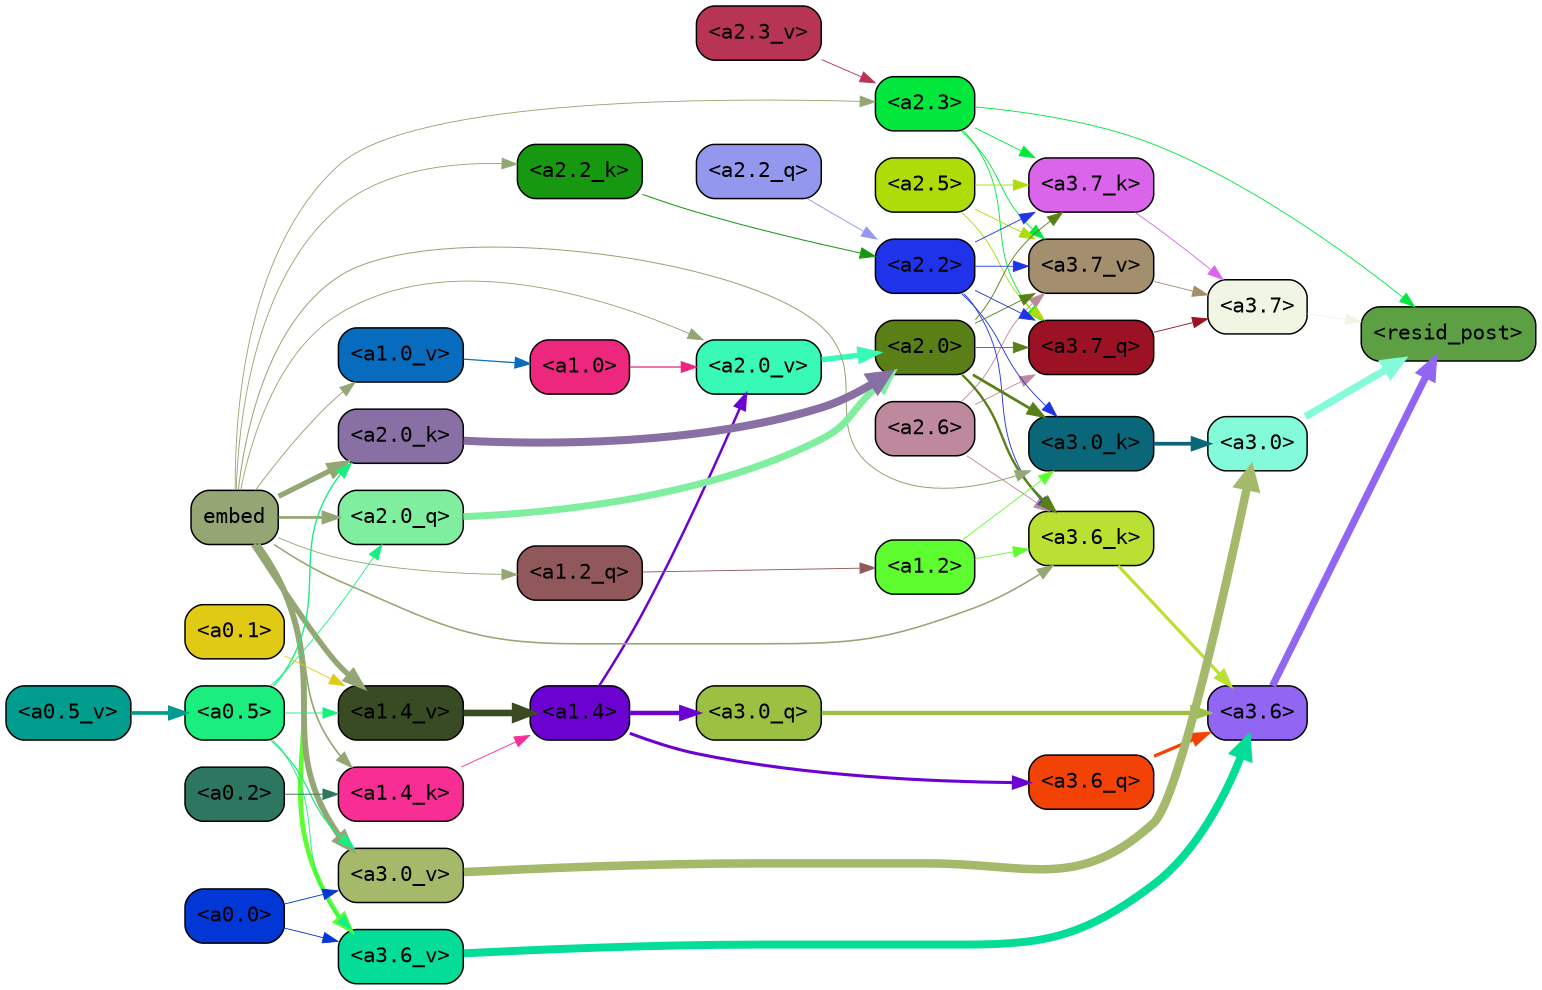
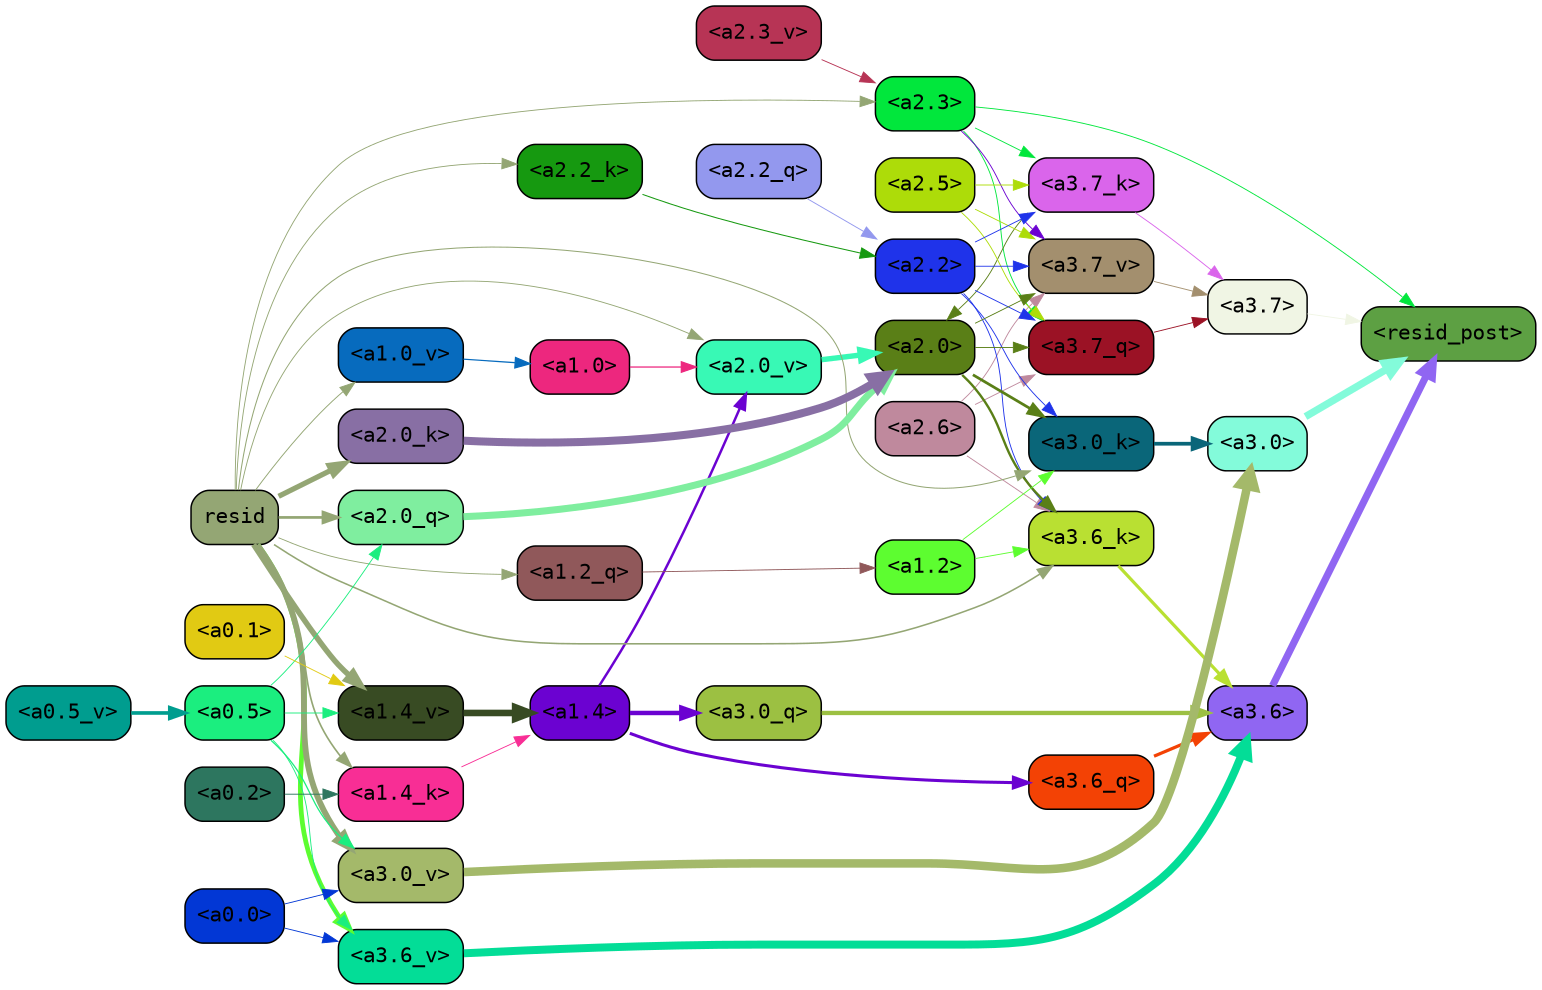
(1006, 196) -> (1006, 196)
(1015, 256) -> (988, 276)
(235, 517) -> (235, 517)
(309, 581) -> none
